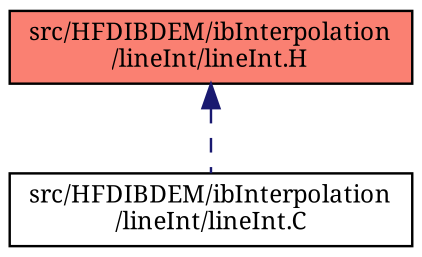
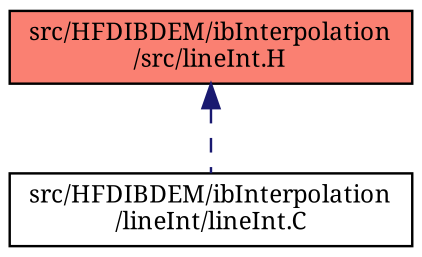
(211, 47) -> (211, 47)
